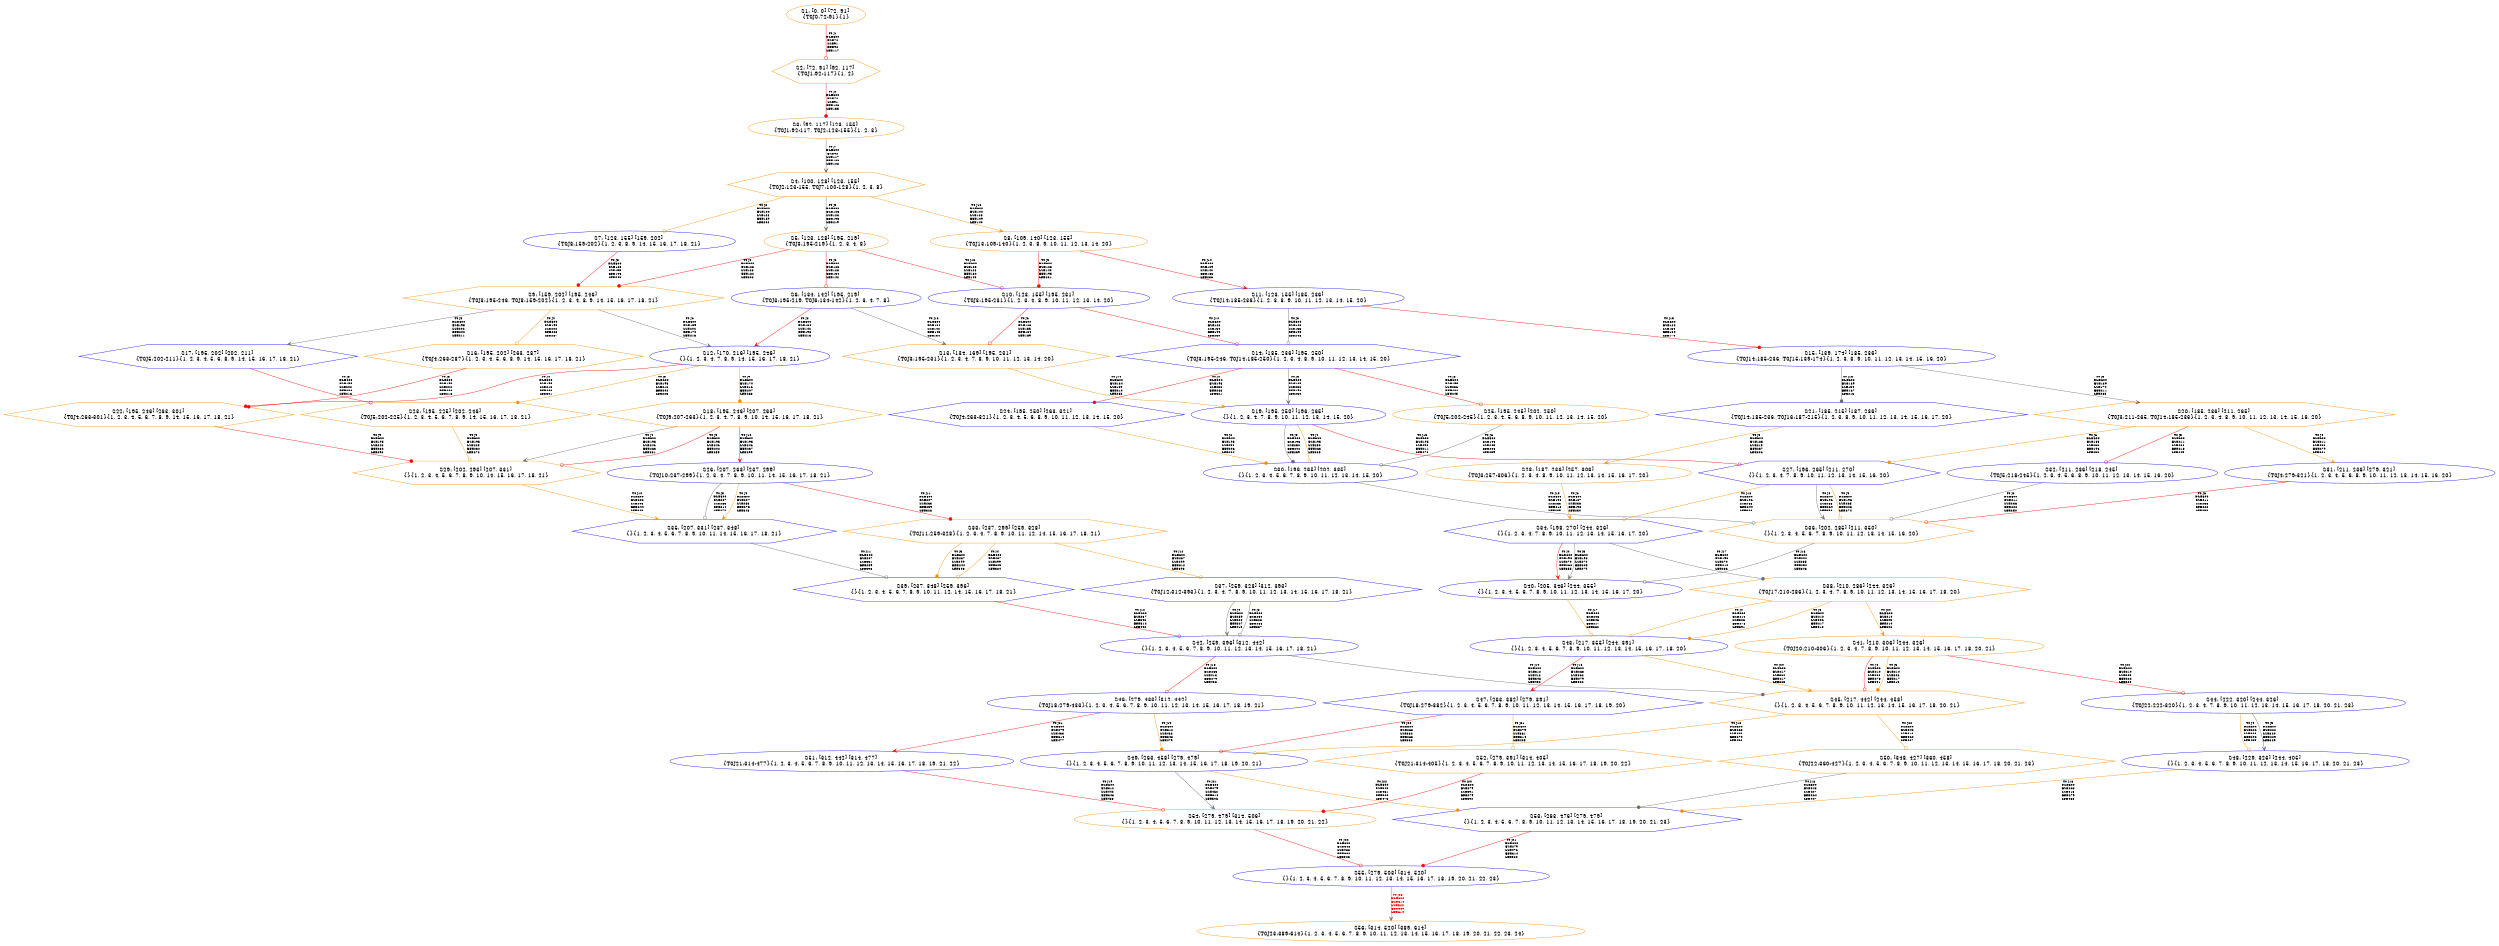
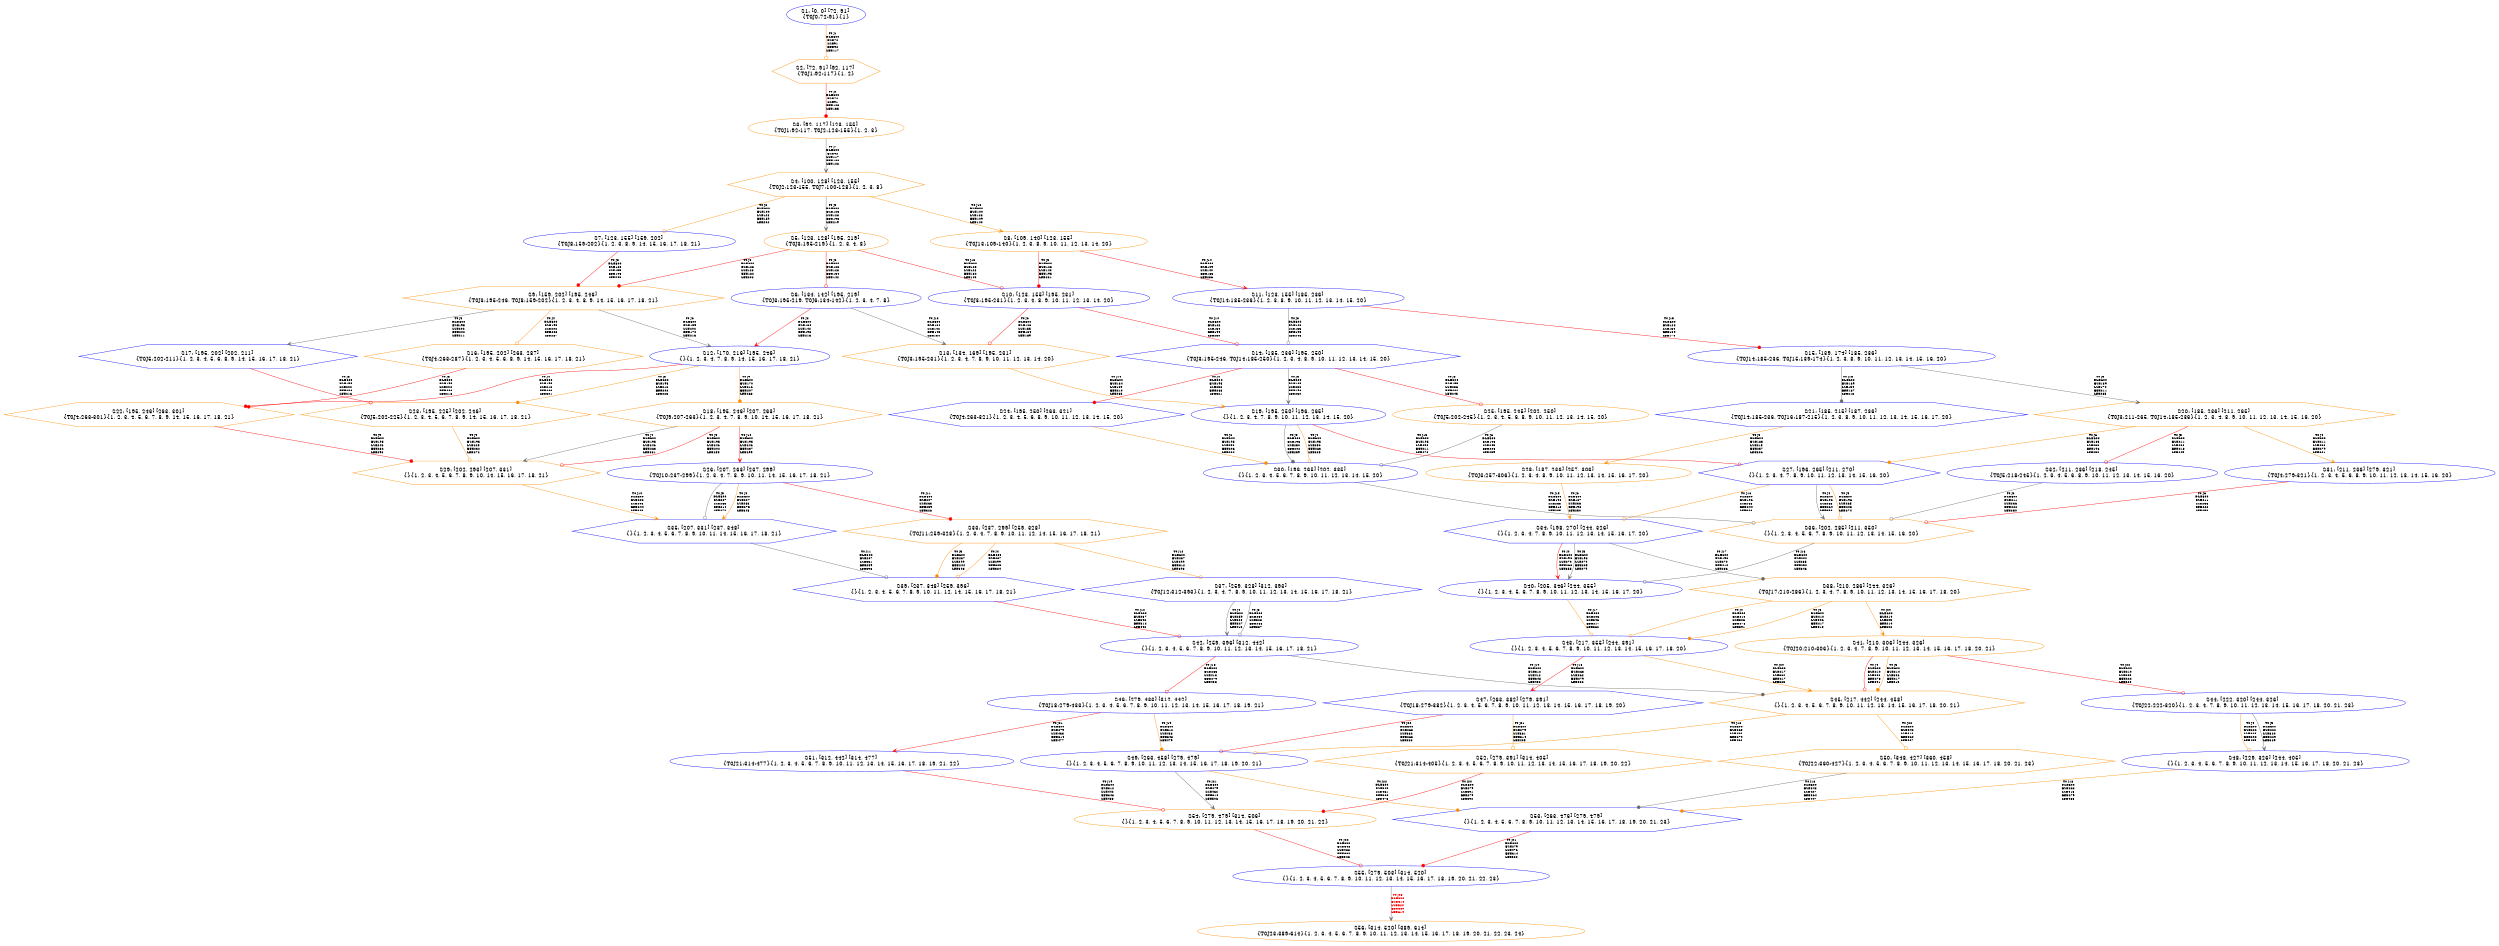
(826, 15) -> (826, 15)
(826, 41) -> (826, 41)
